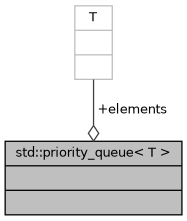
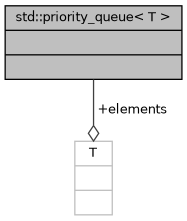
(94, 102) -> (94, 102)
